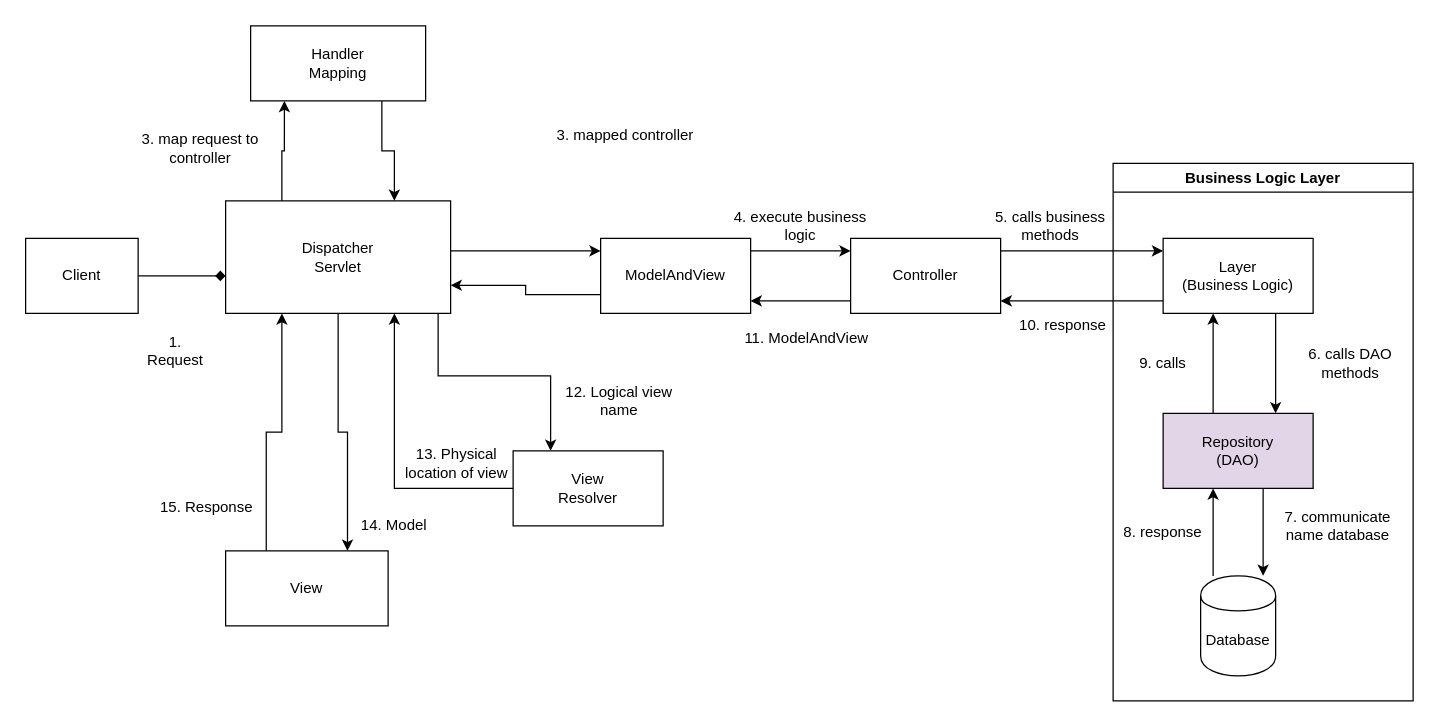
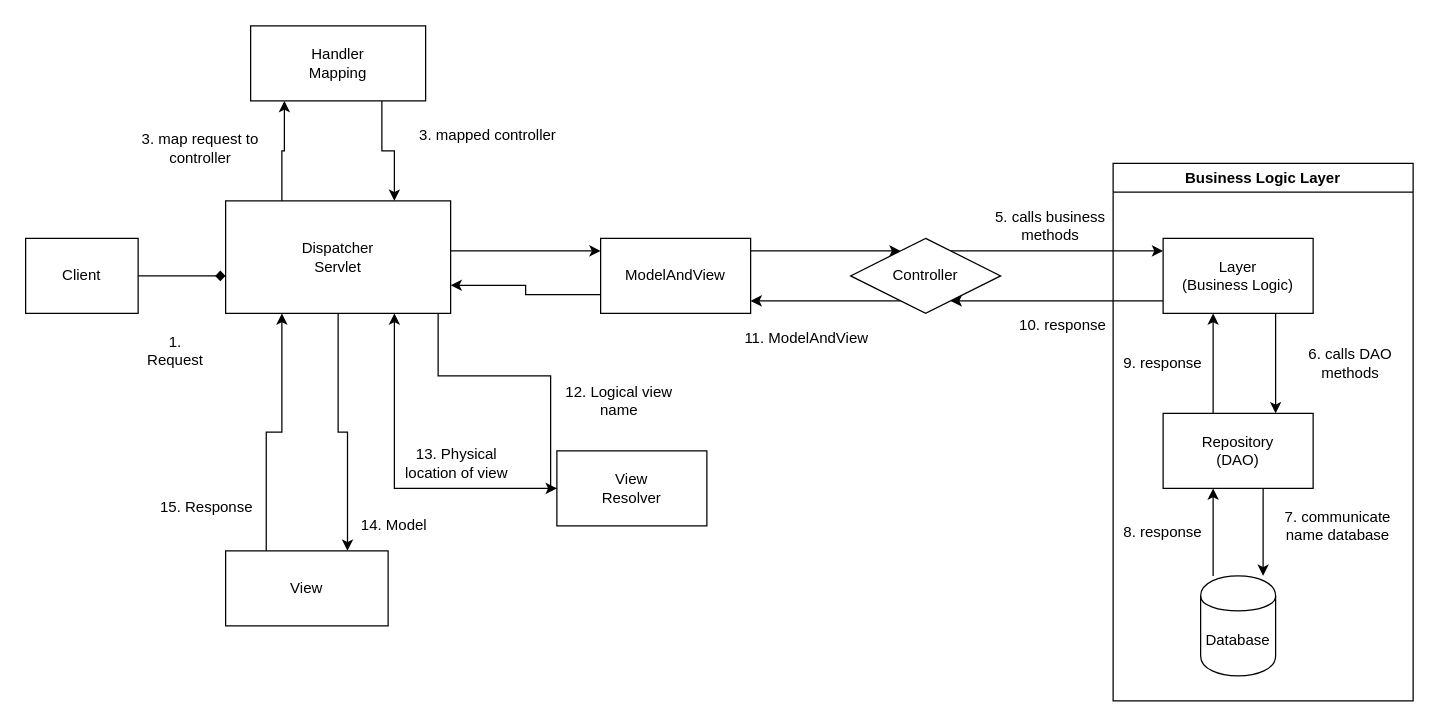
(626, 136) -> (488, 136)
(801, 226) -> none
(926, 276) -> (926, 276)
(1163, 363) -> (1163, 363)
(1238, 451) -> (1238, 451)
(588, 488) -> (632, 488)
